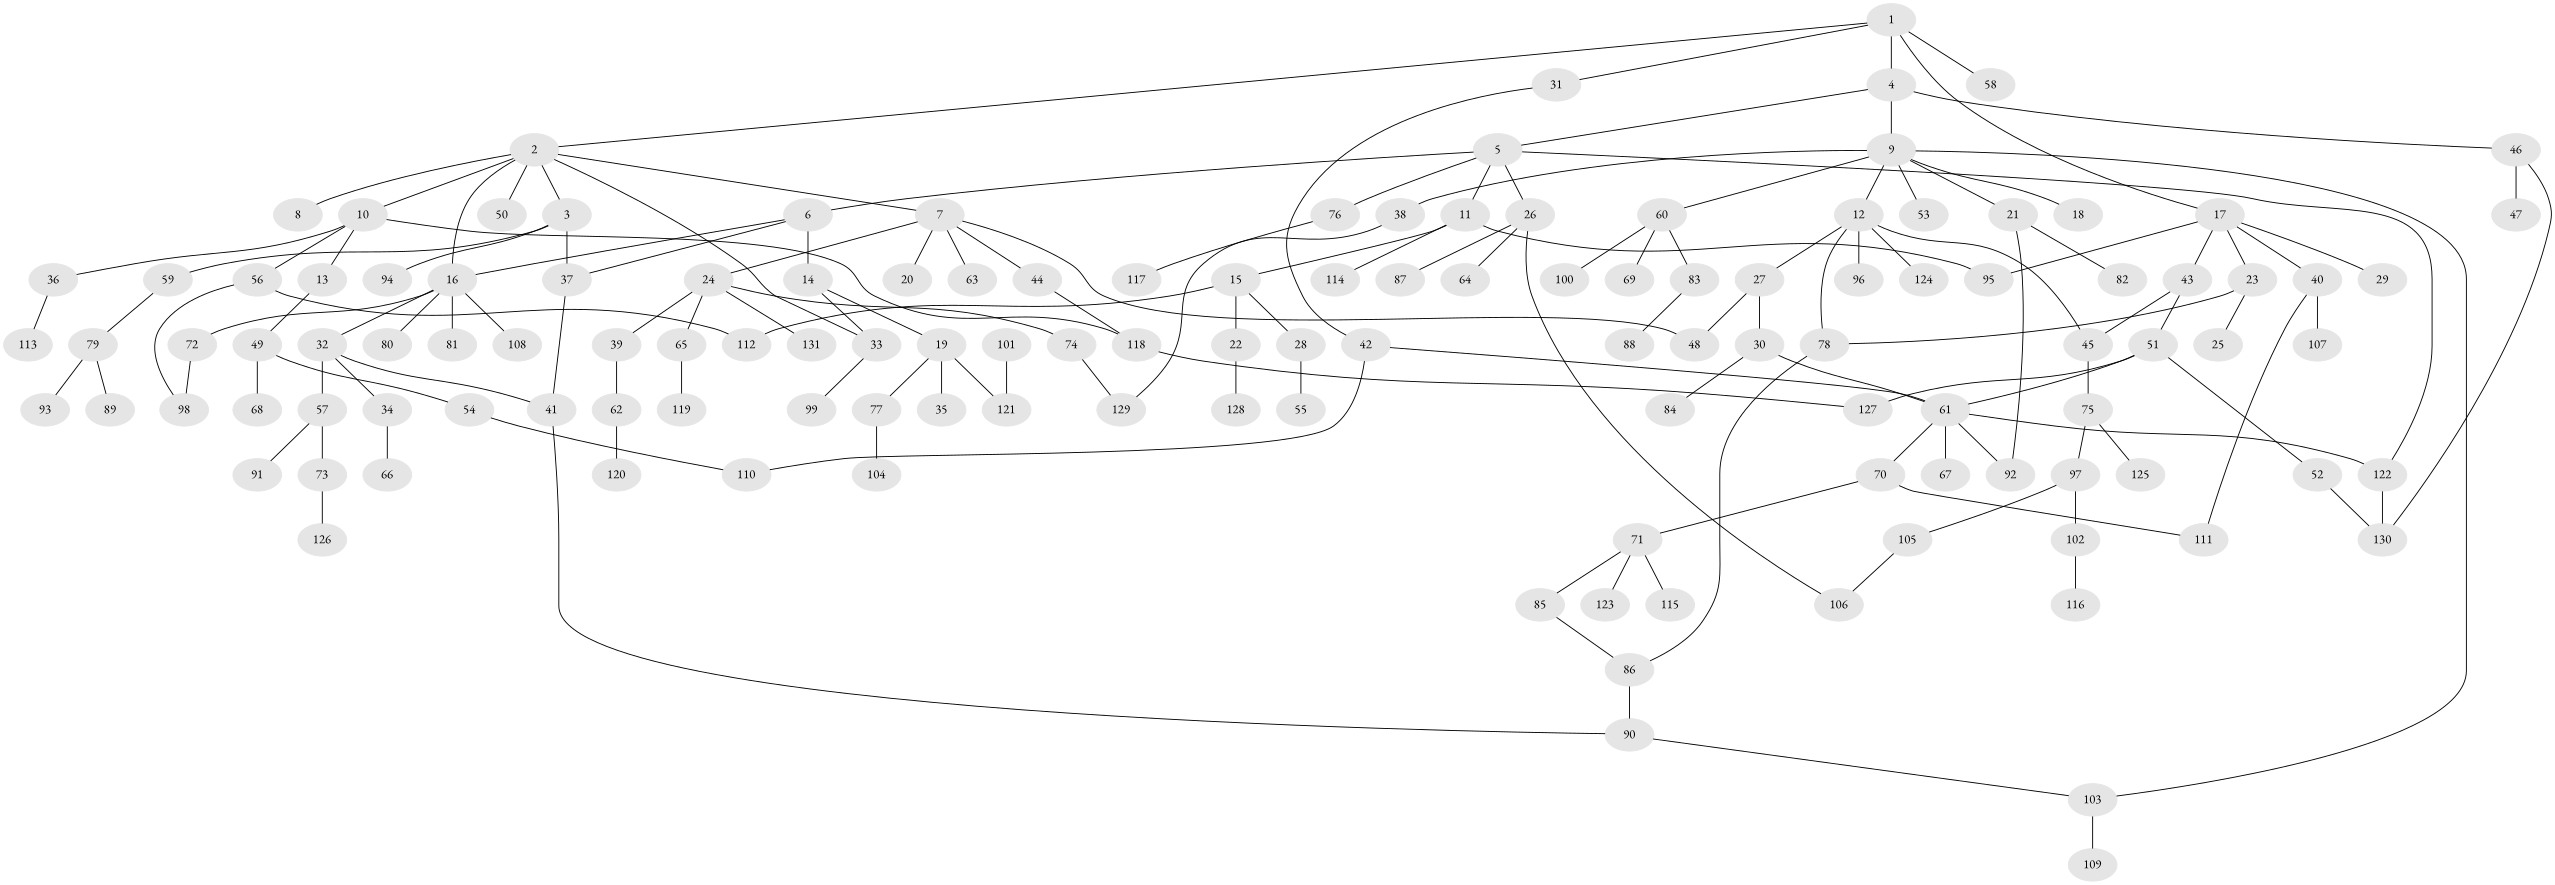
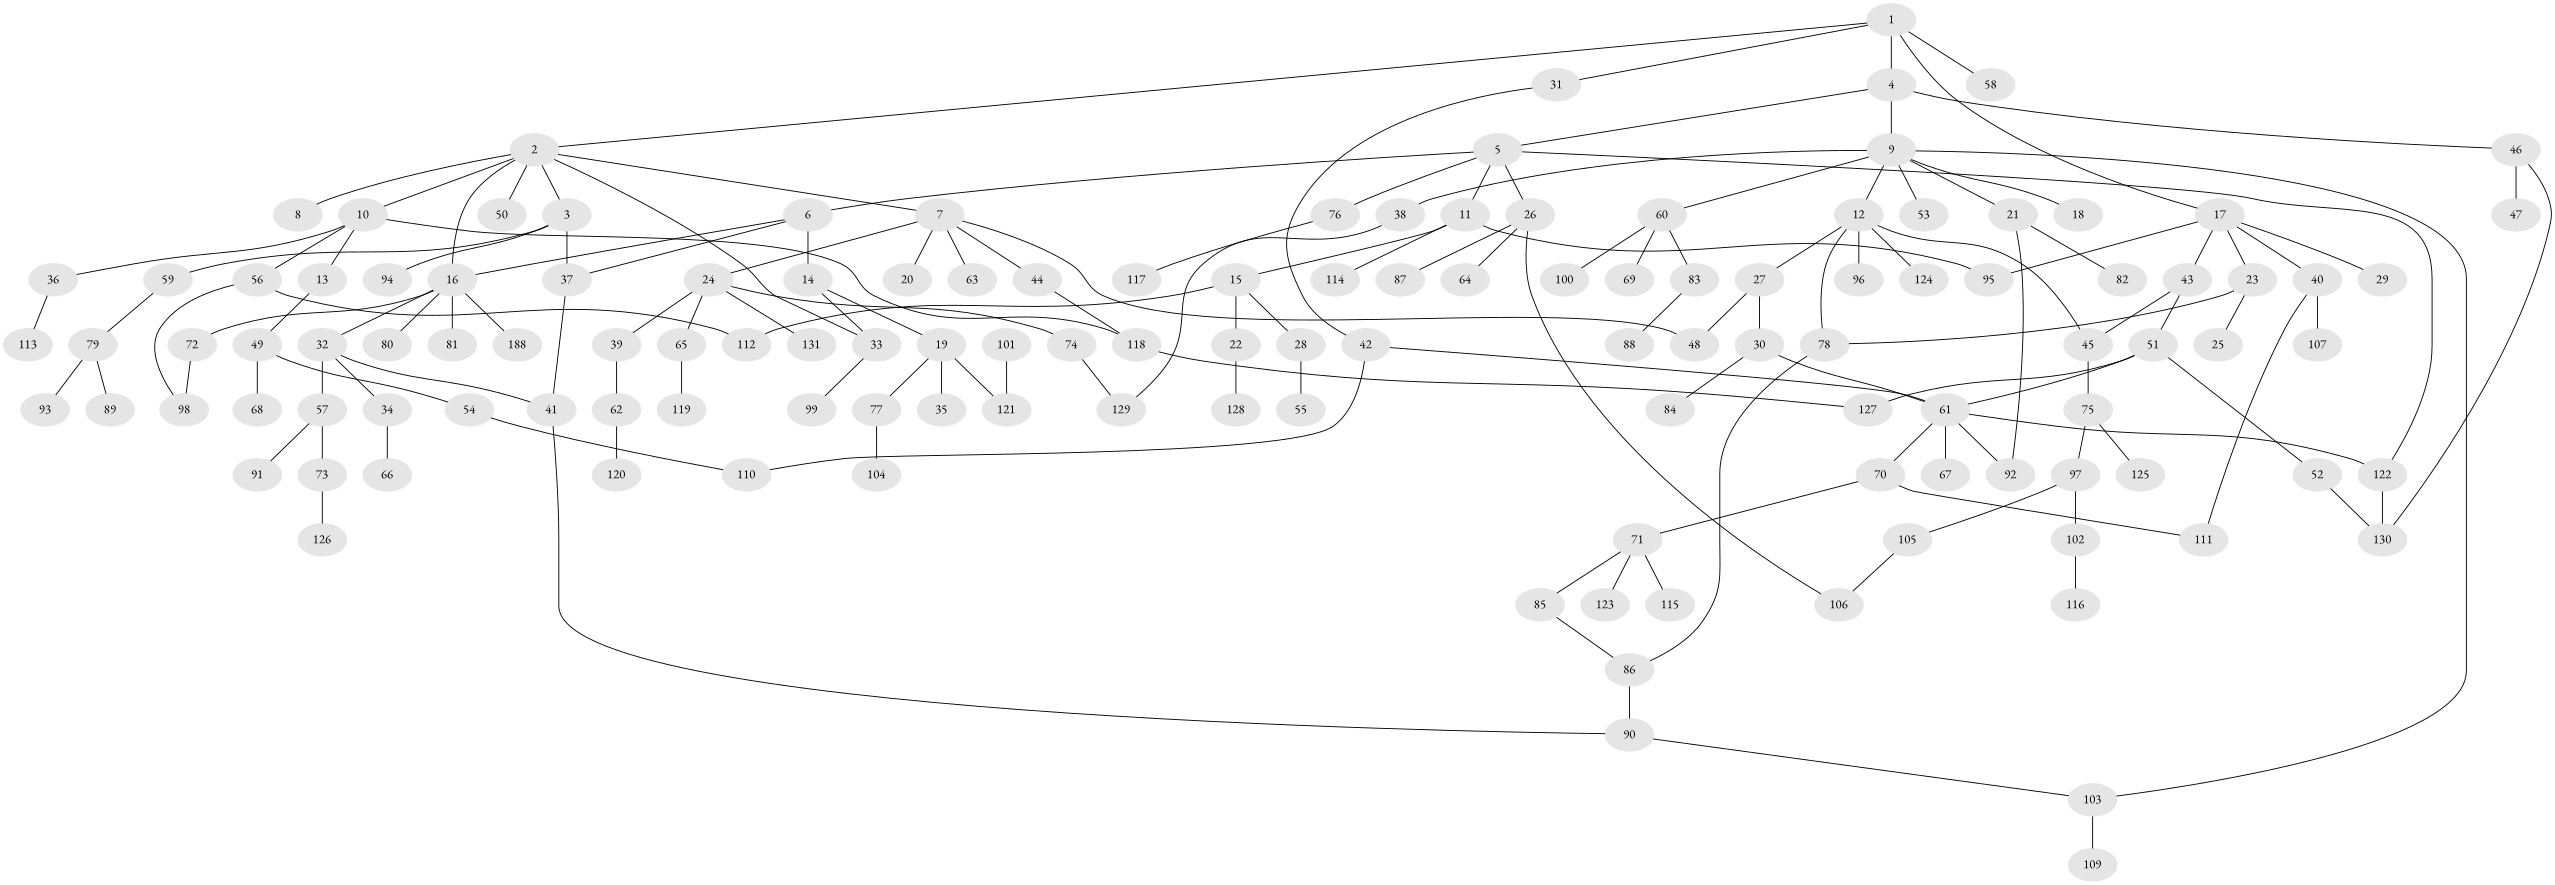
(517, 345) -> (517, 345)
